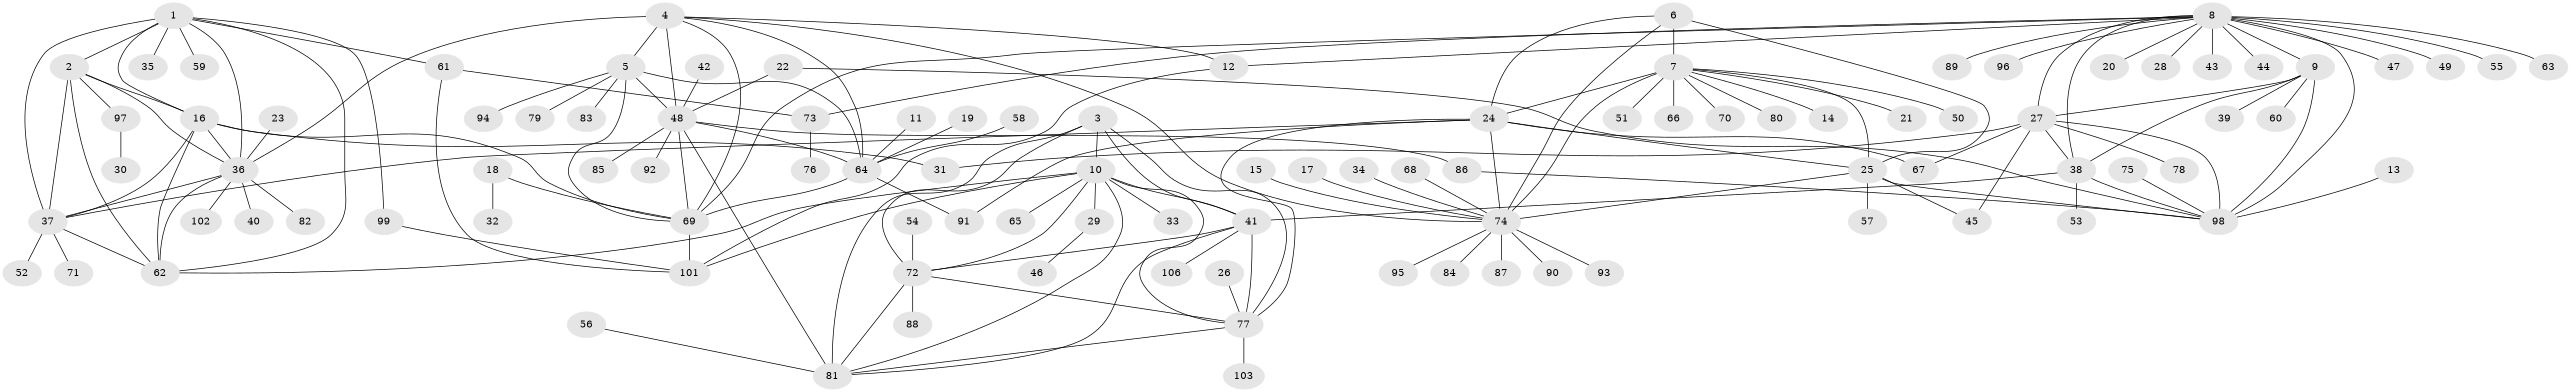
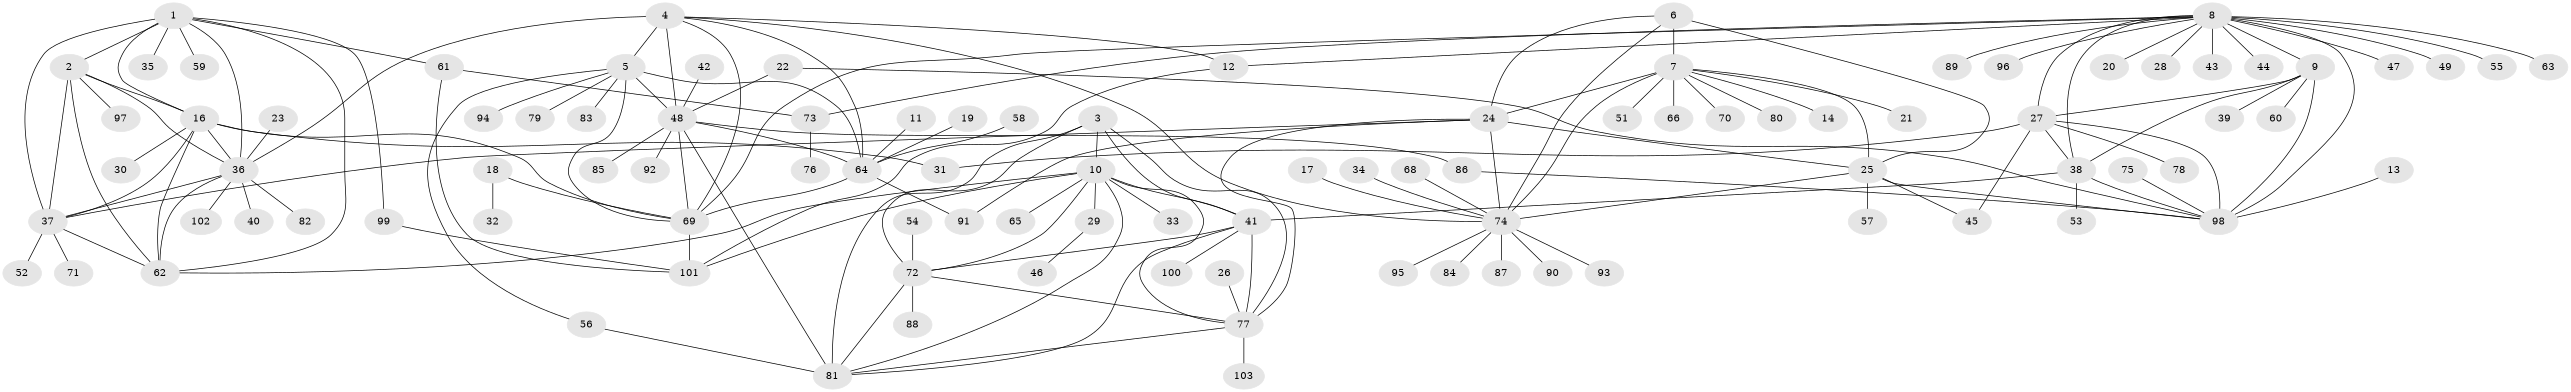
(1958, 119) -> none
(121, 145) -> (160, 145)
none -> (428, 166)
(1256, 170) -> none
(1919, 170) -> none
(1172, 273) -> (1172, 273)
